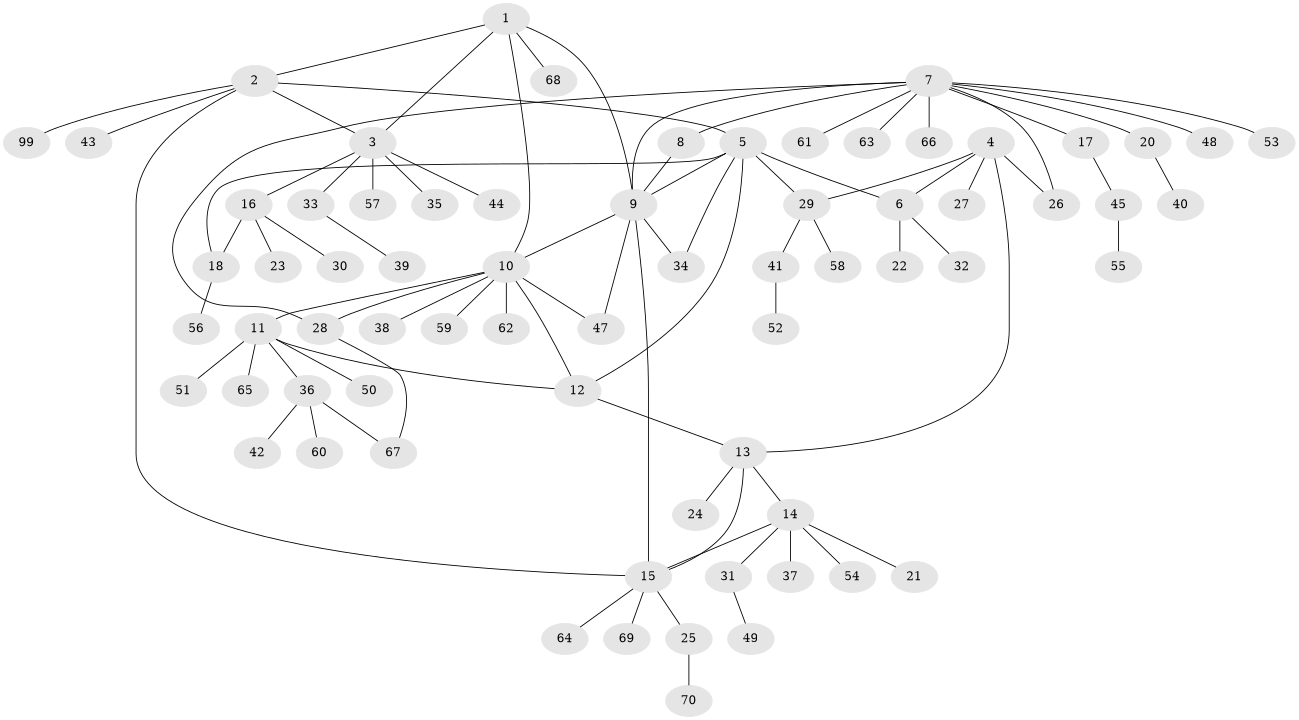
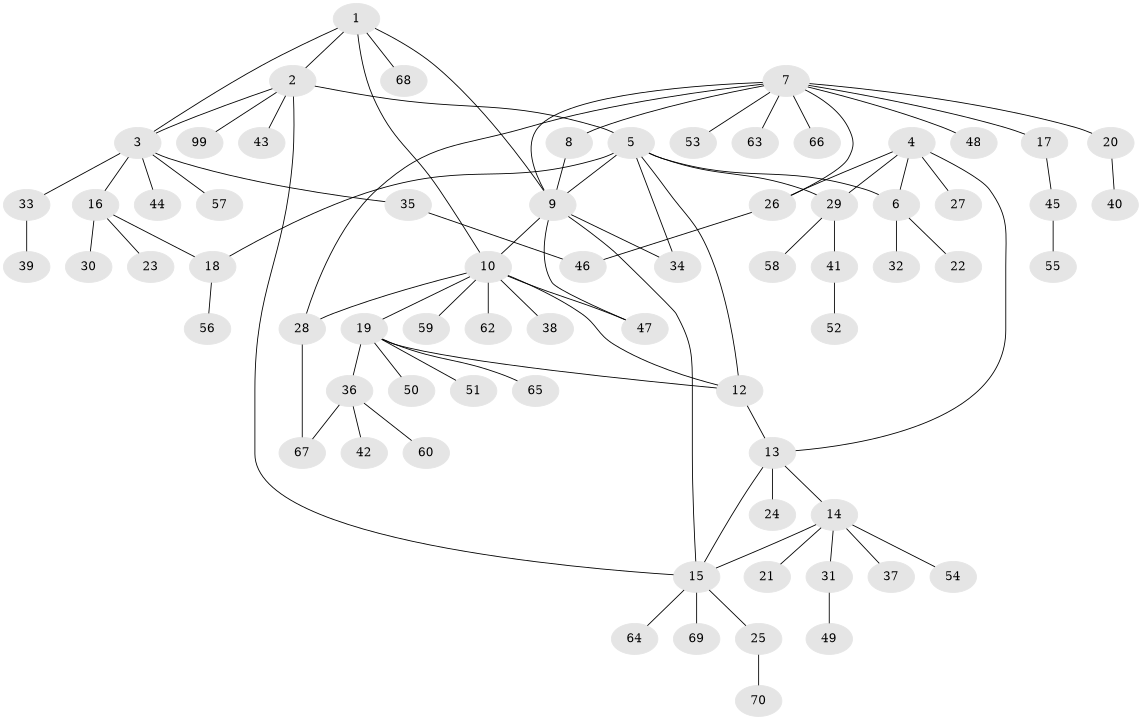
(805, 143) -> none
none -> (583, 267)
(258, 329) -> (364, 329)
